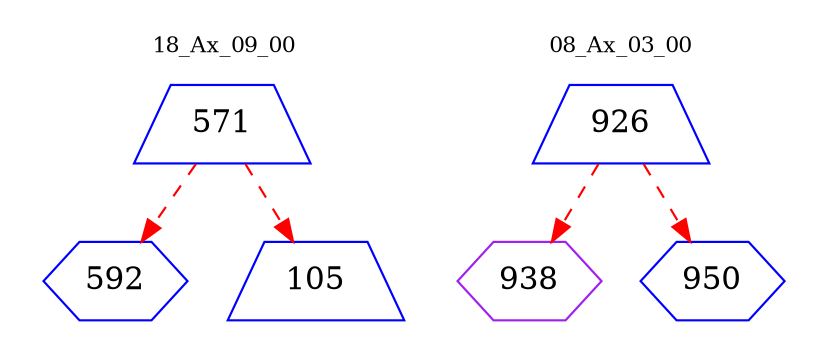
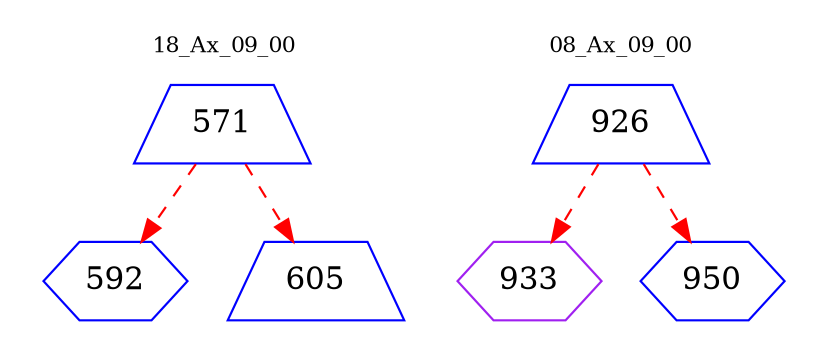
(621, 47) -> (621, 47)
(316, 281) -> (316, 281)
(530, 281) -> (530, 281)
